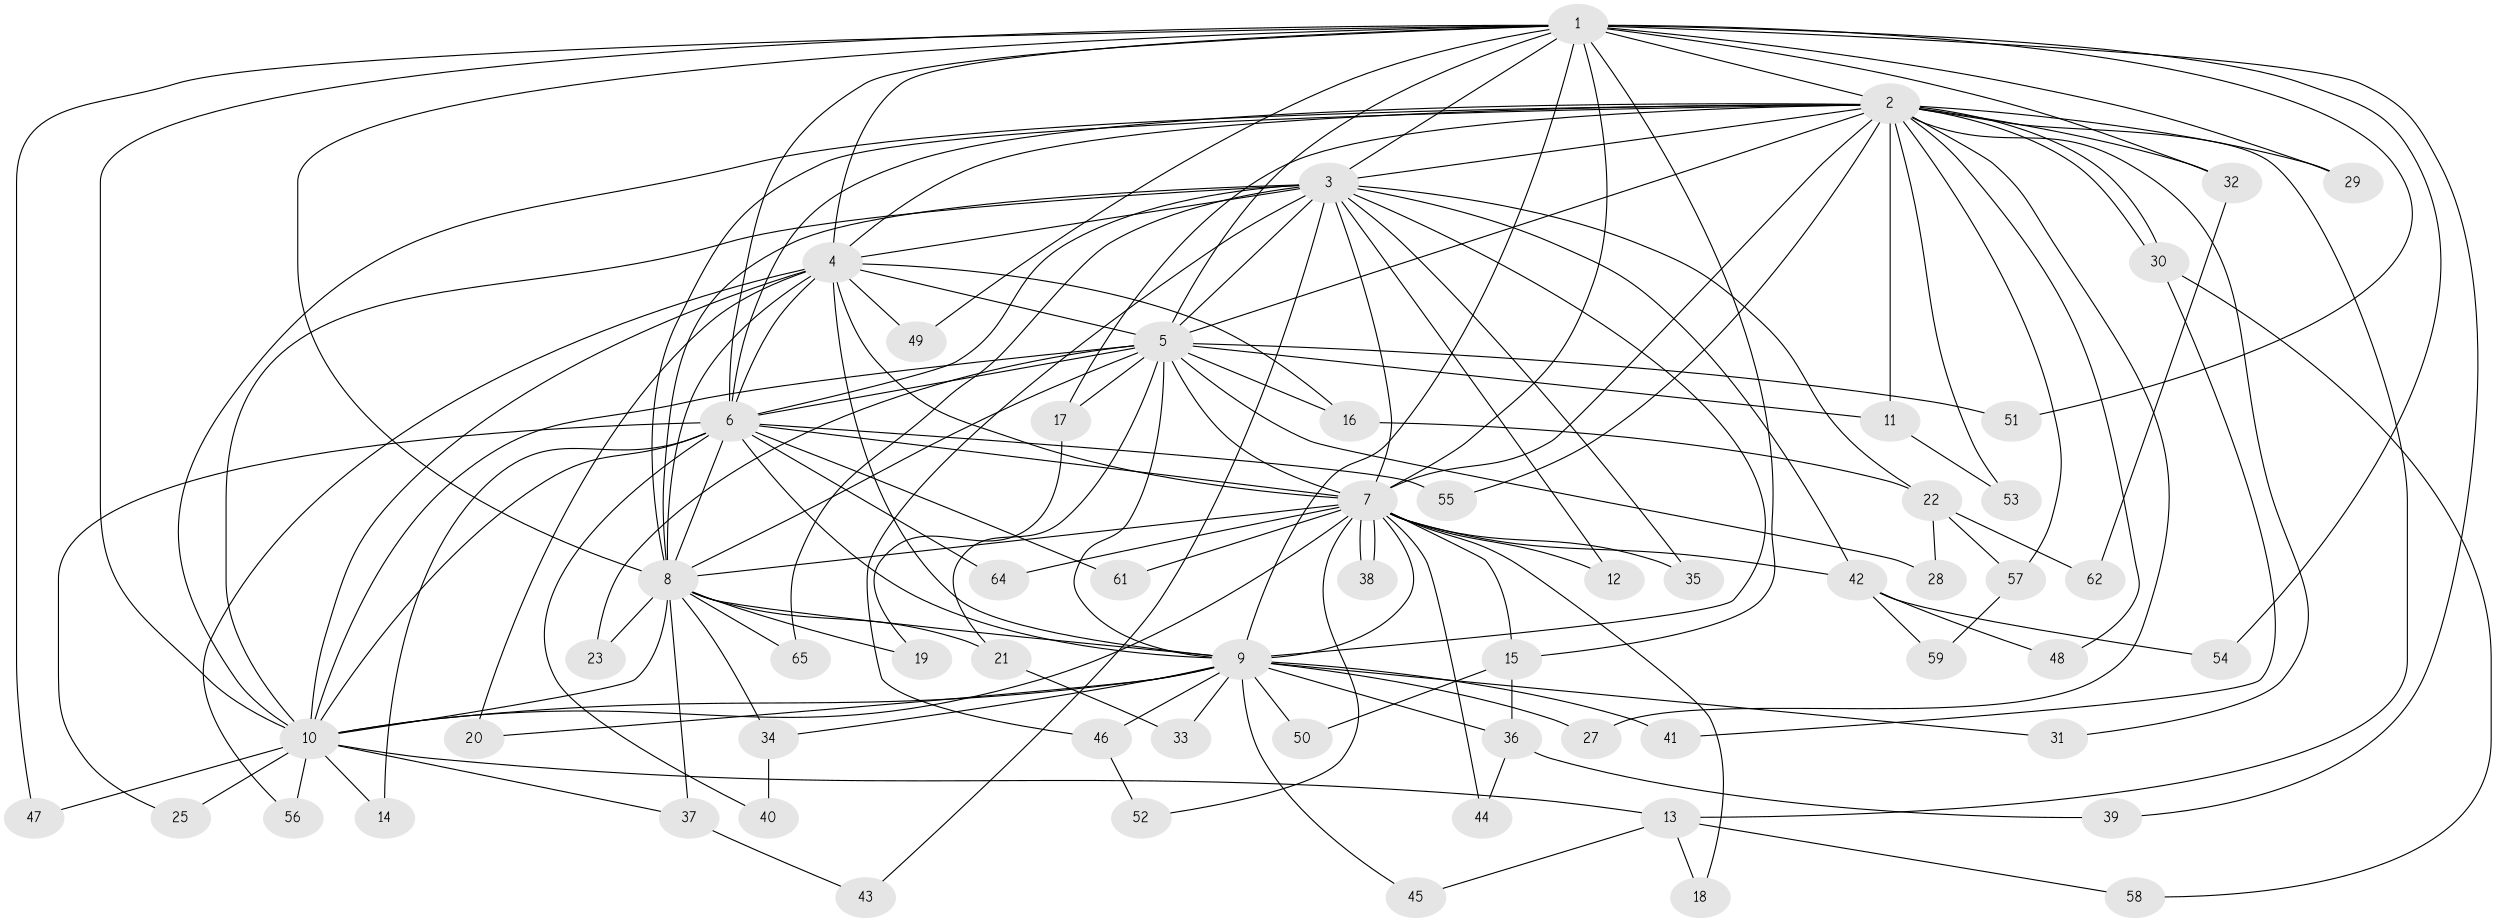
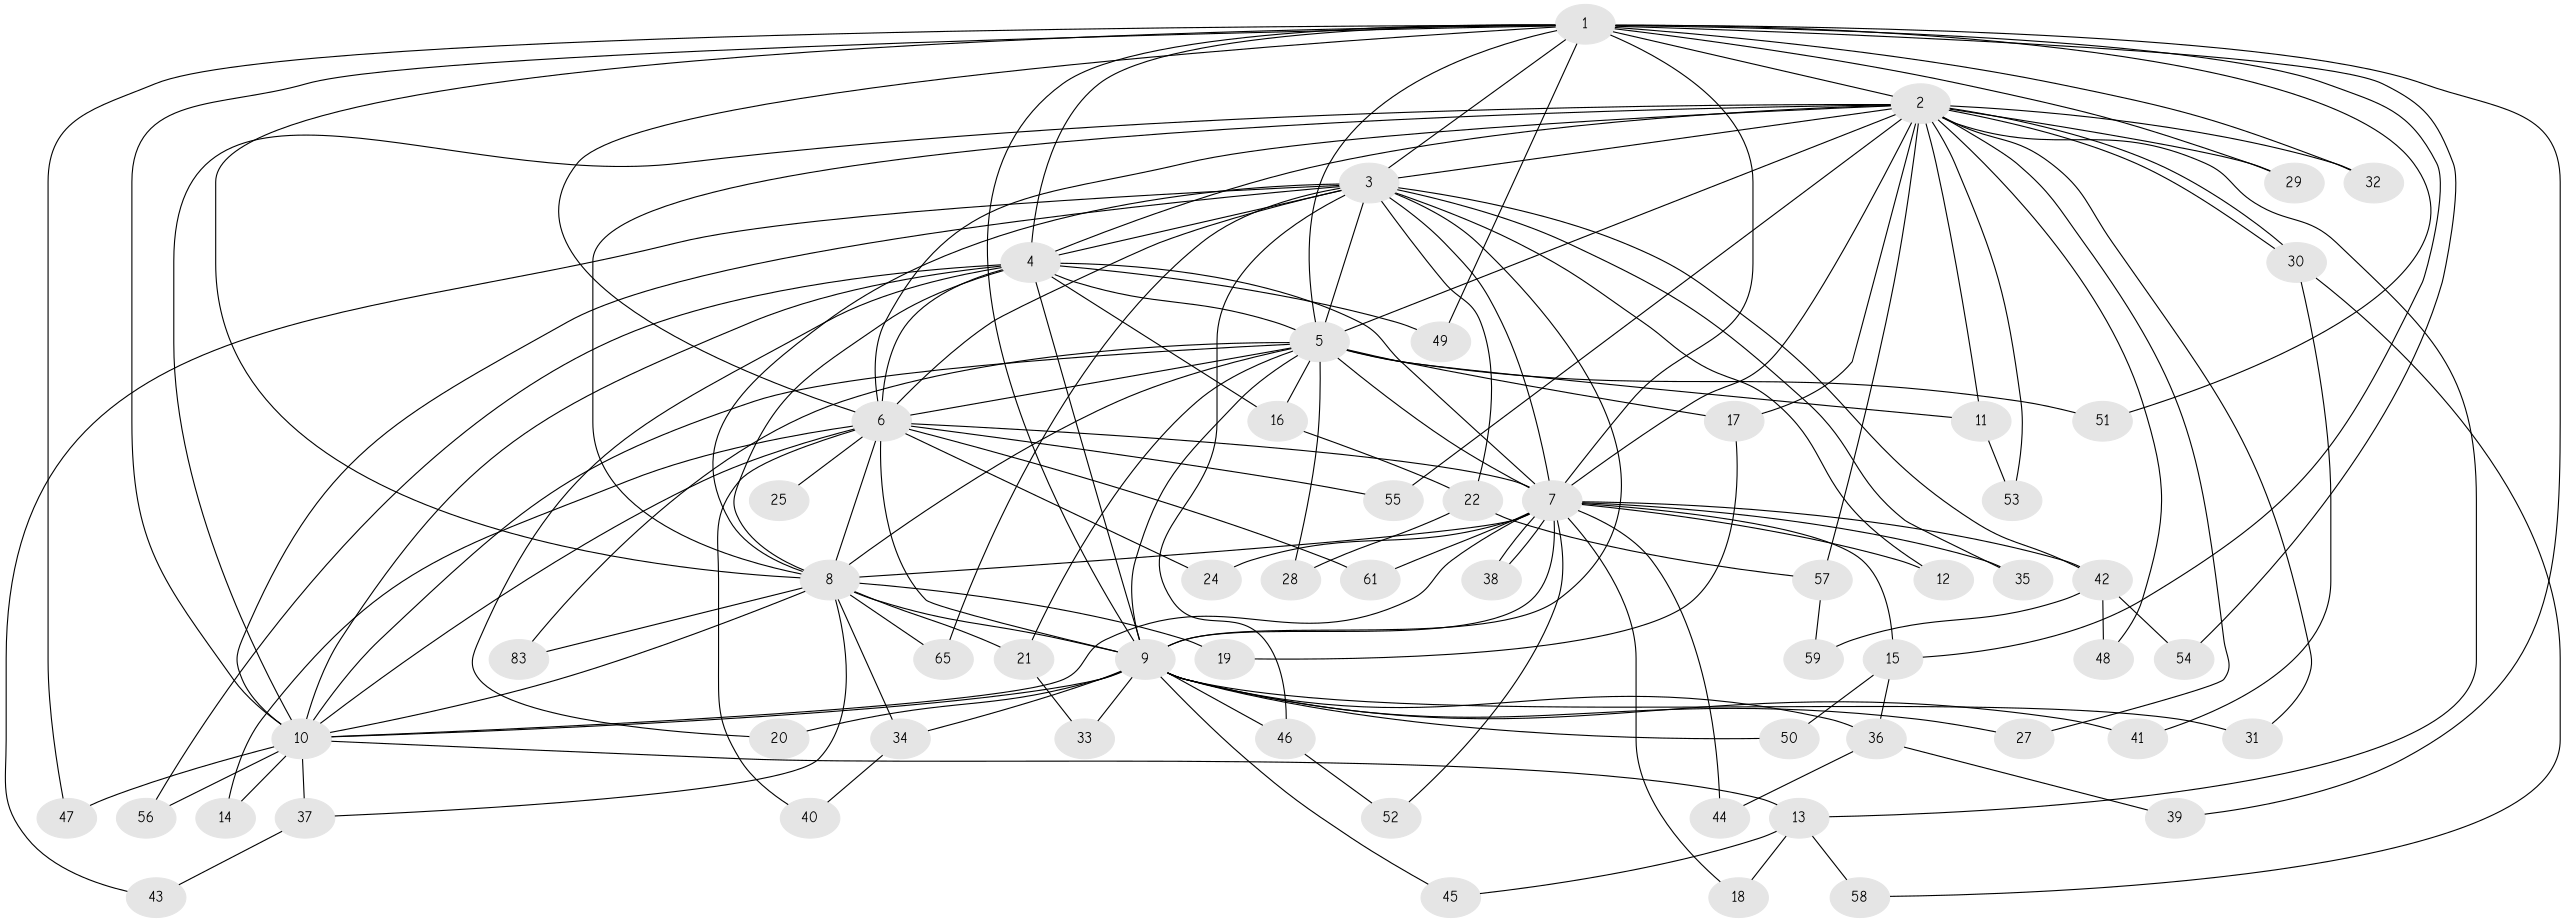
(999, 580) -> (1212, 580)
(2095, 580) -> none
(596, 659) -> (519, 659)
(245, 779) -> none
